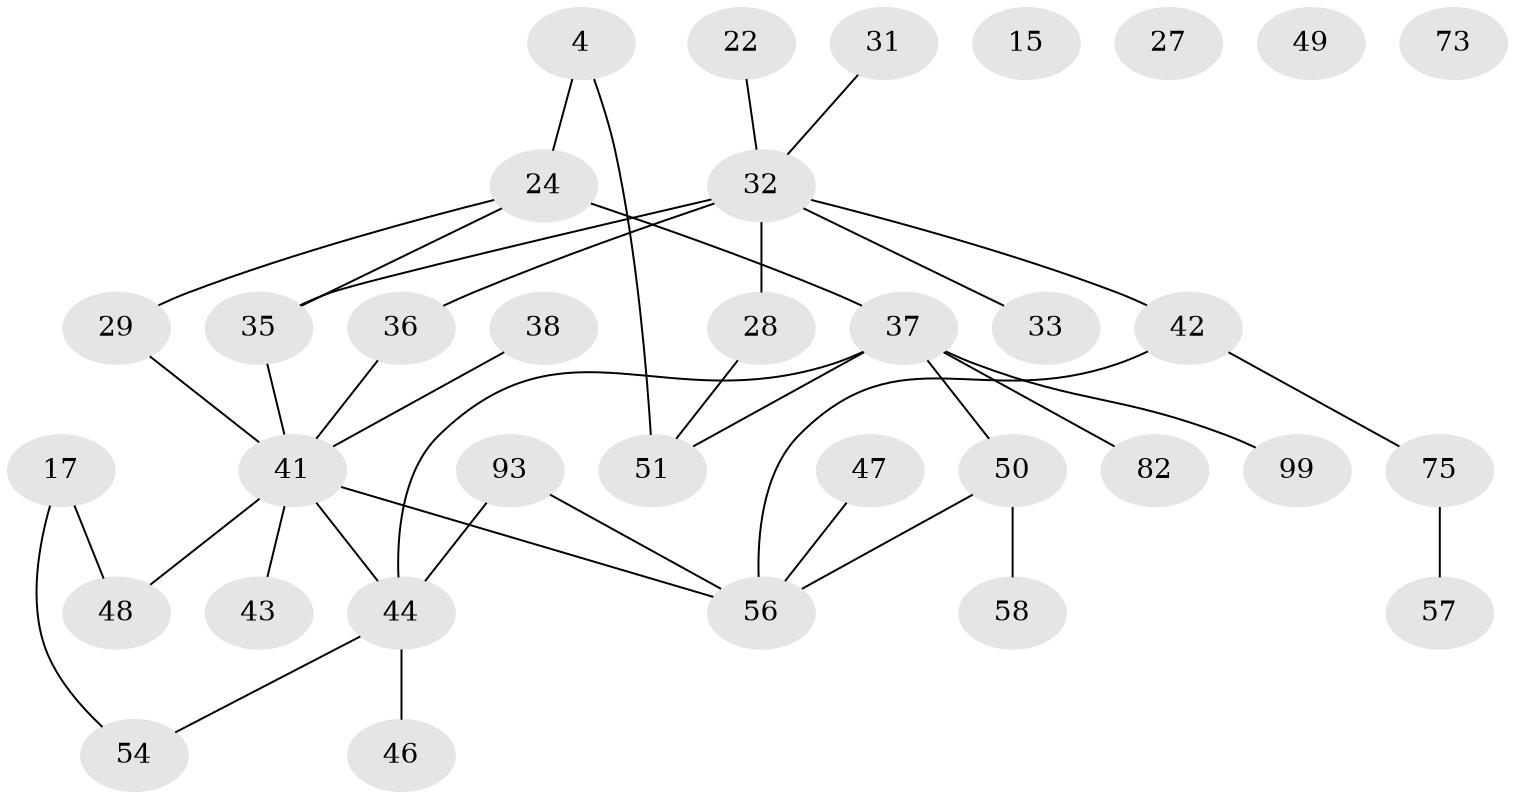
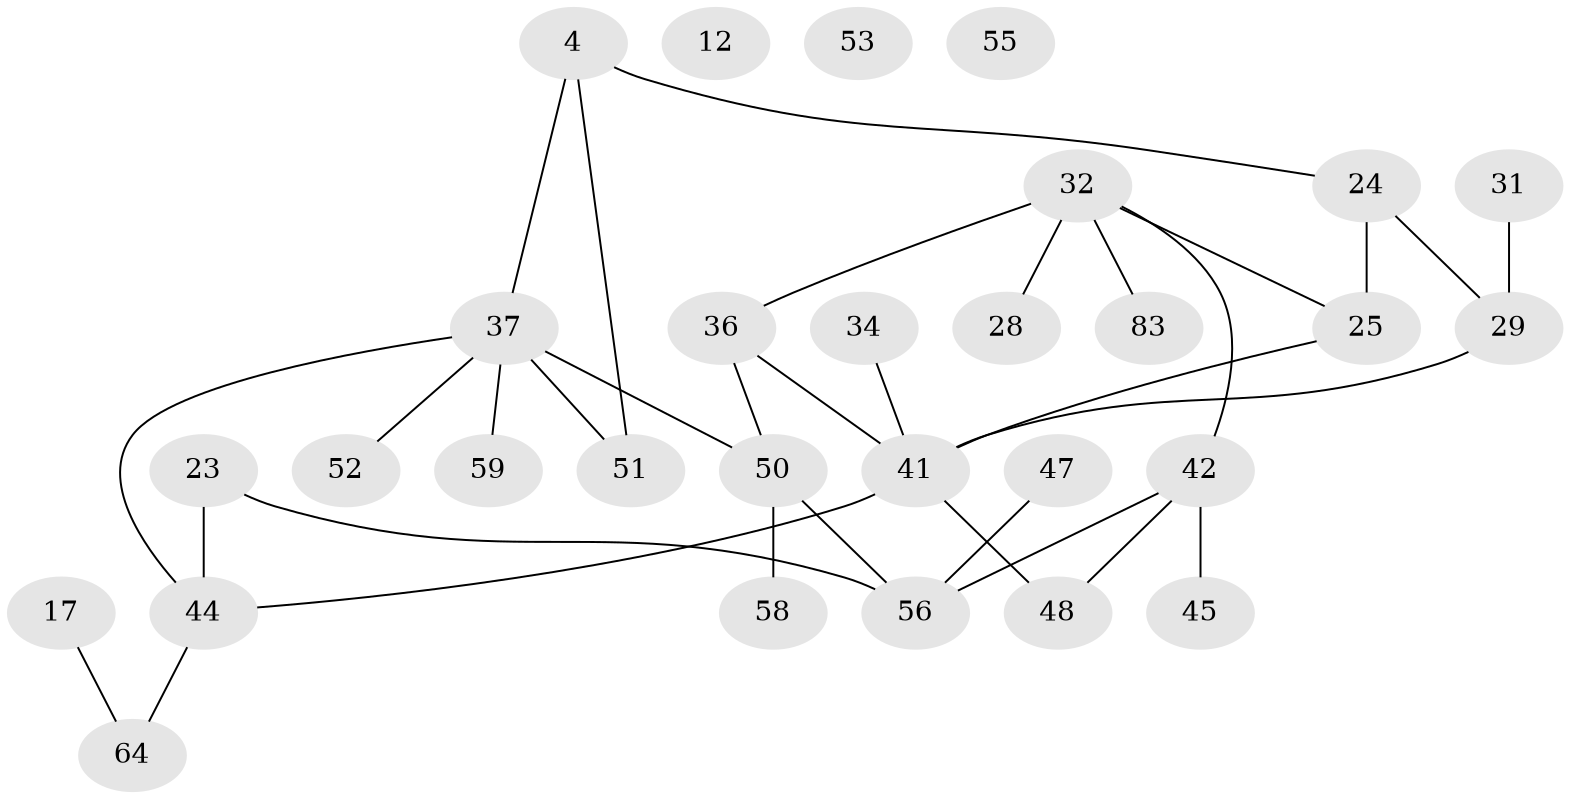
(742, 44) -> none
none -> (1001, 44)
(1026, 44) -> (716, 44)
(1169, 44) -> none
(1311, 44) -> none
(1454, 44) -> (858, 44)
(823, 115) -> (1509, 257)
(728, 252) -> (539, 186)
(259, 328) -> (1367, 328)
(544, 328) -> (864, 328)
(1046, 328) -> (1149, 328)
none -> (747, 399)
(707, 400) -> none
(510, 471) -> (204, 471)
(1155, 471) -> (346, 471)
(1297, 471) -> (489, 471)
(1440, 471) -> (1201, 613)
(89, 542) -> (1130, 542)
(527, 542) -> none
(259, 613) -> none
(1440, 613) -> none
(134, 756) -> (133, 756)
(401, 756) -> none
